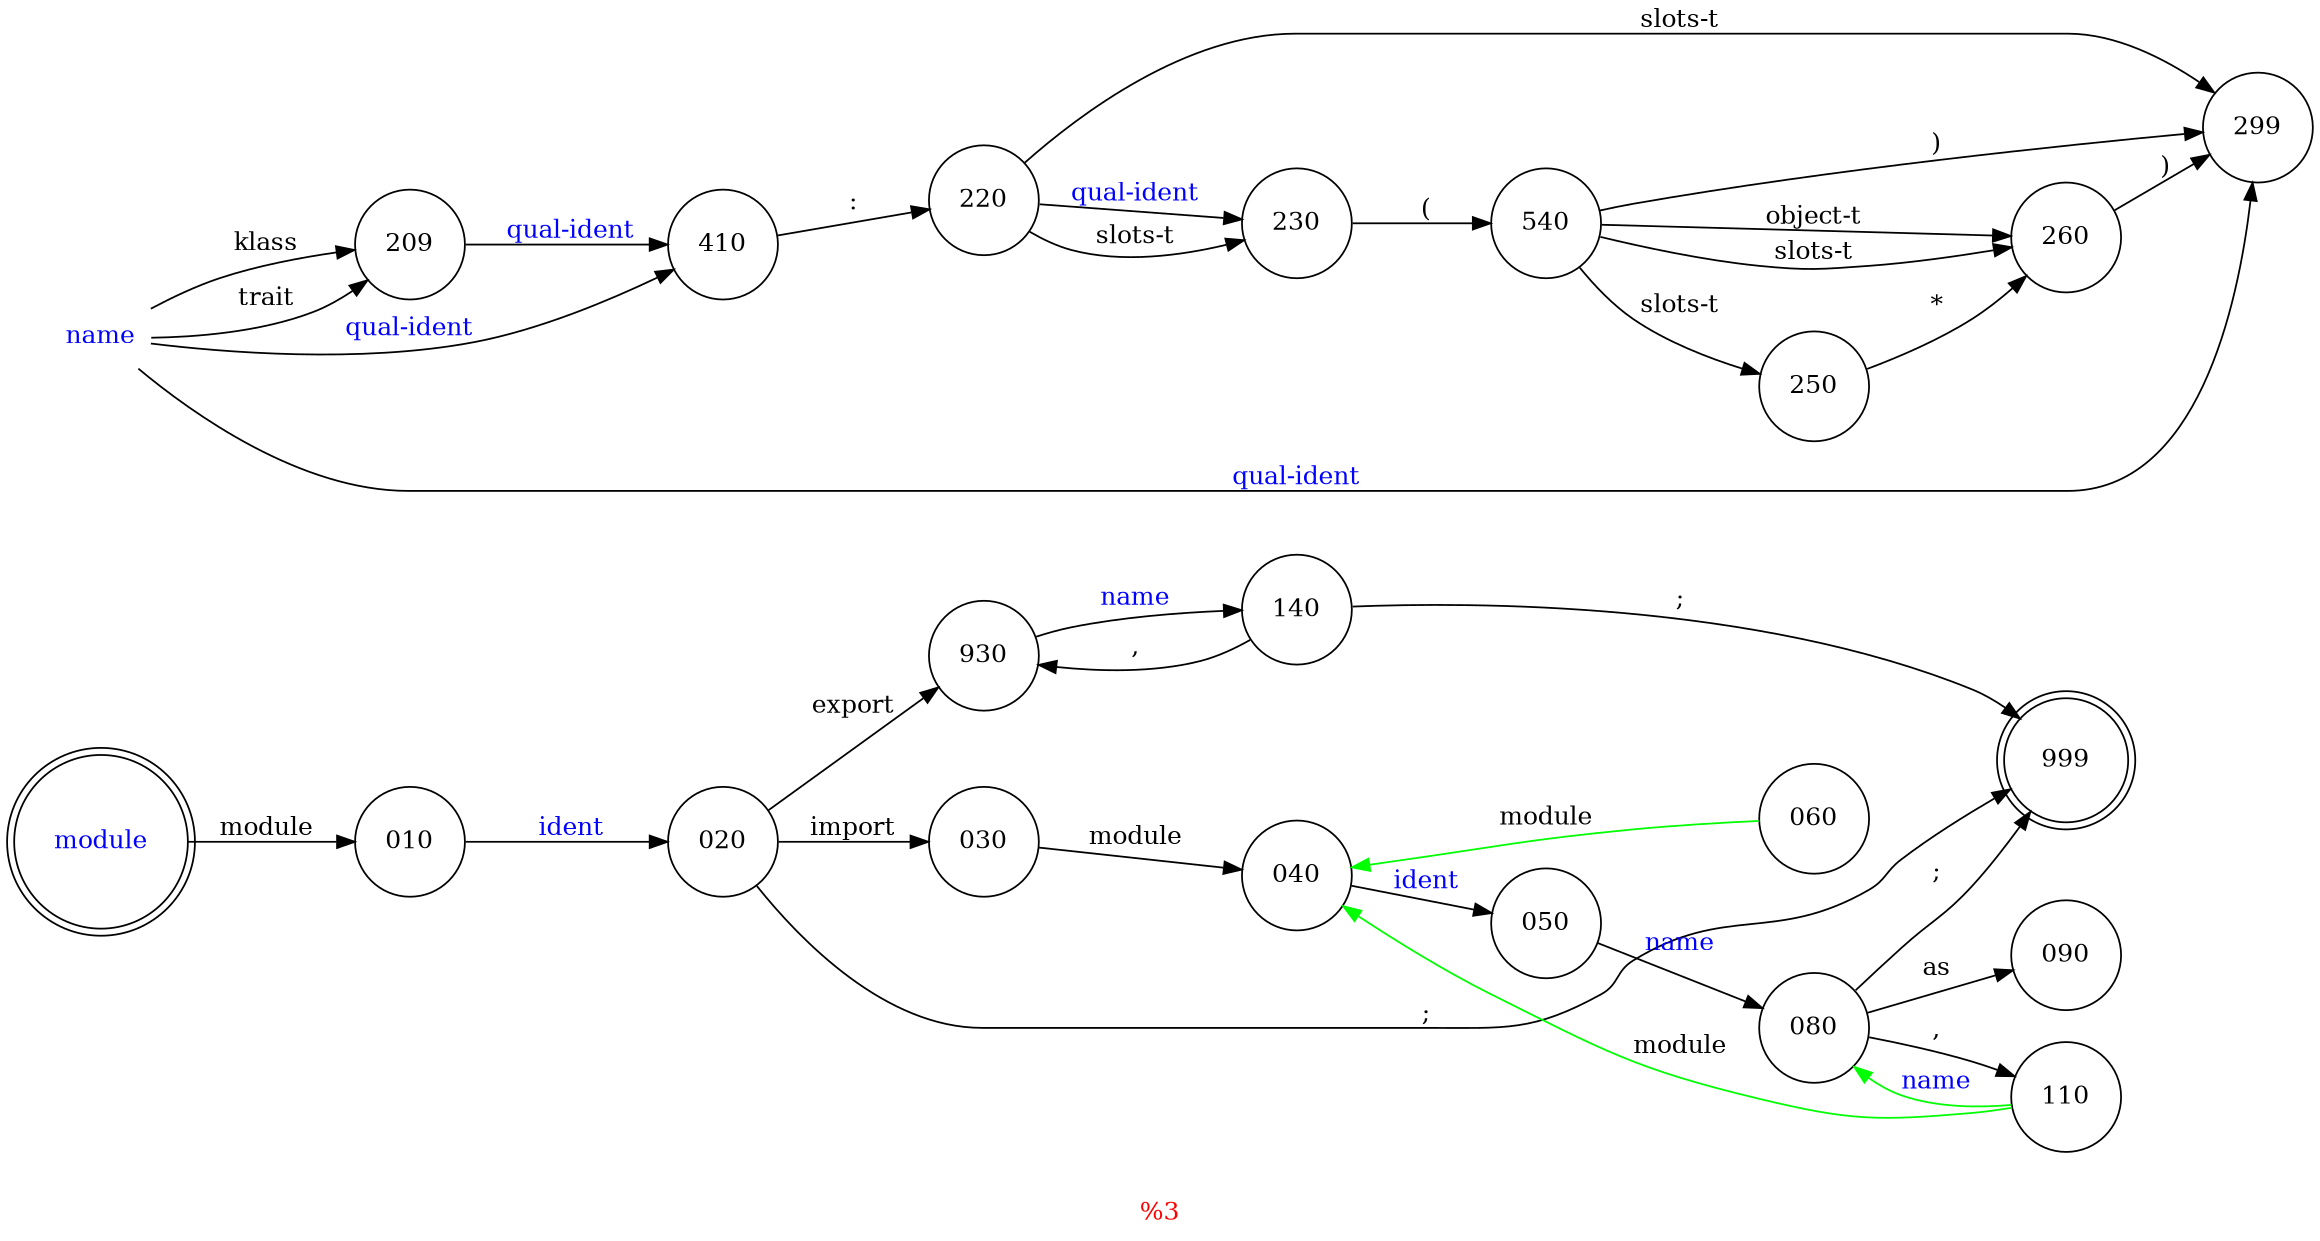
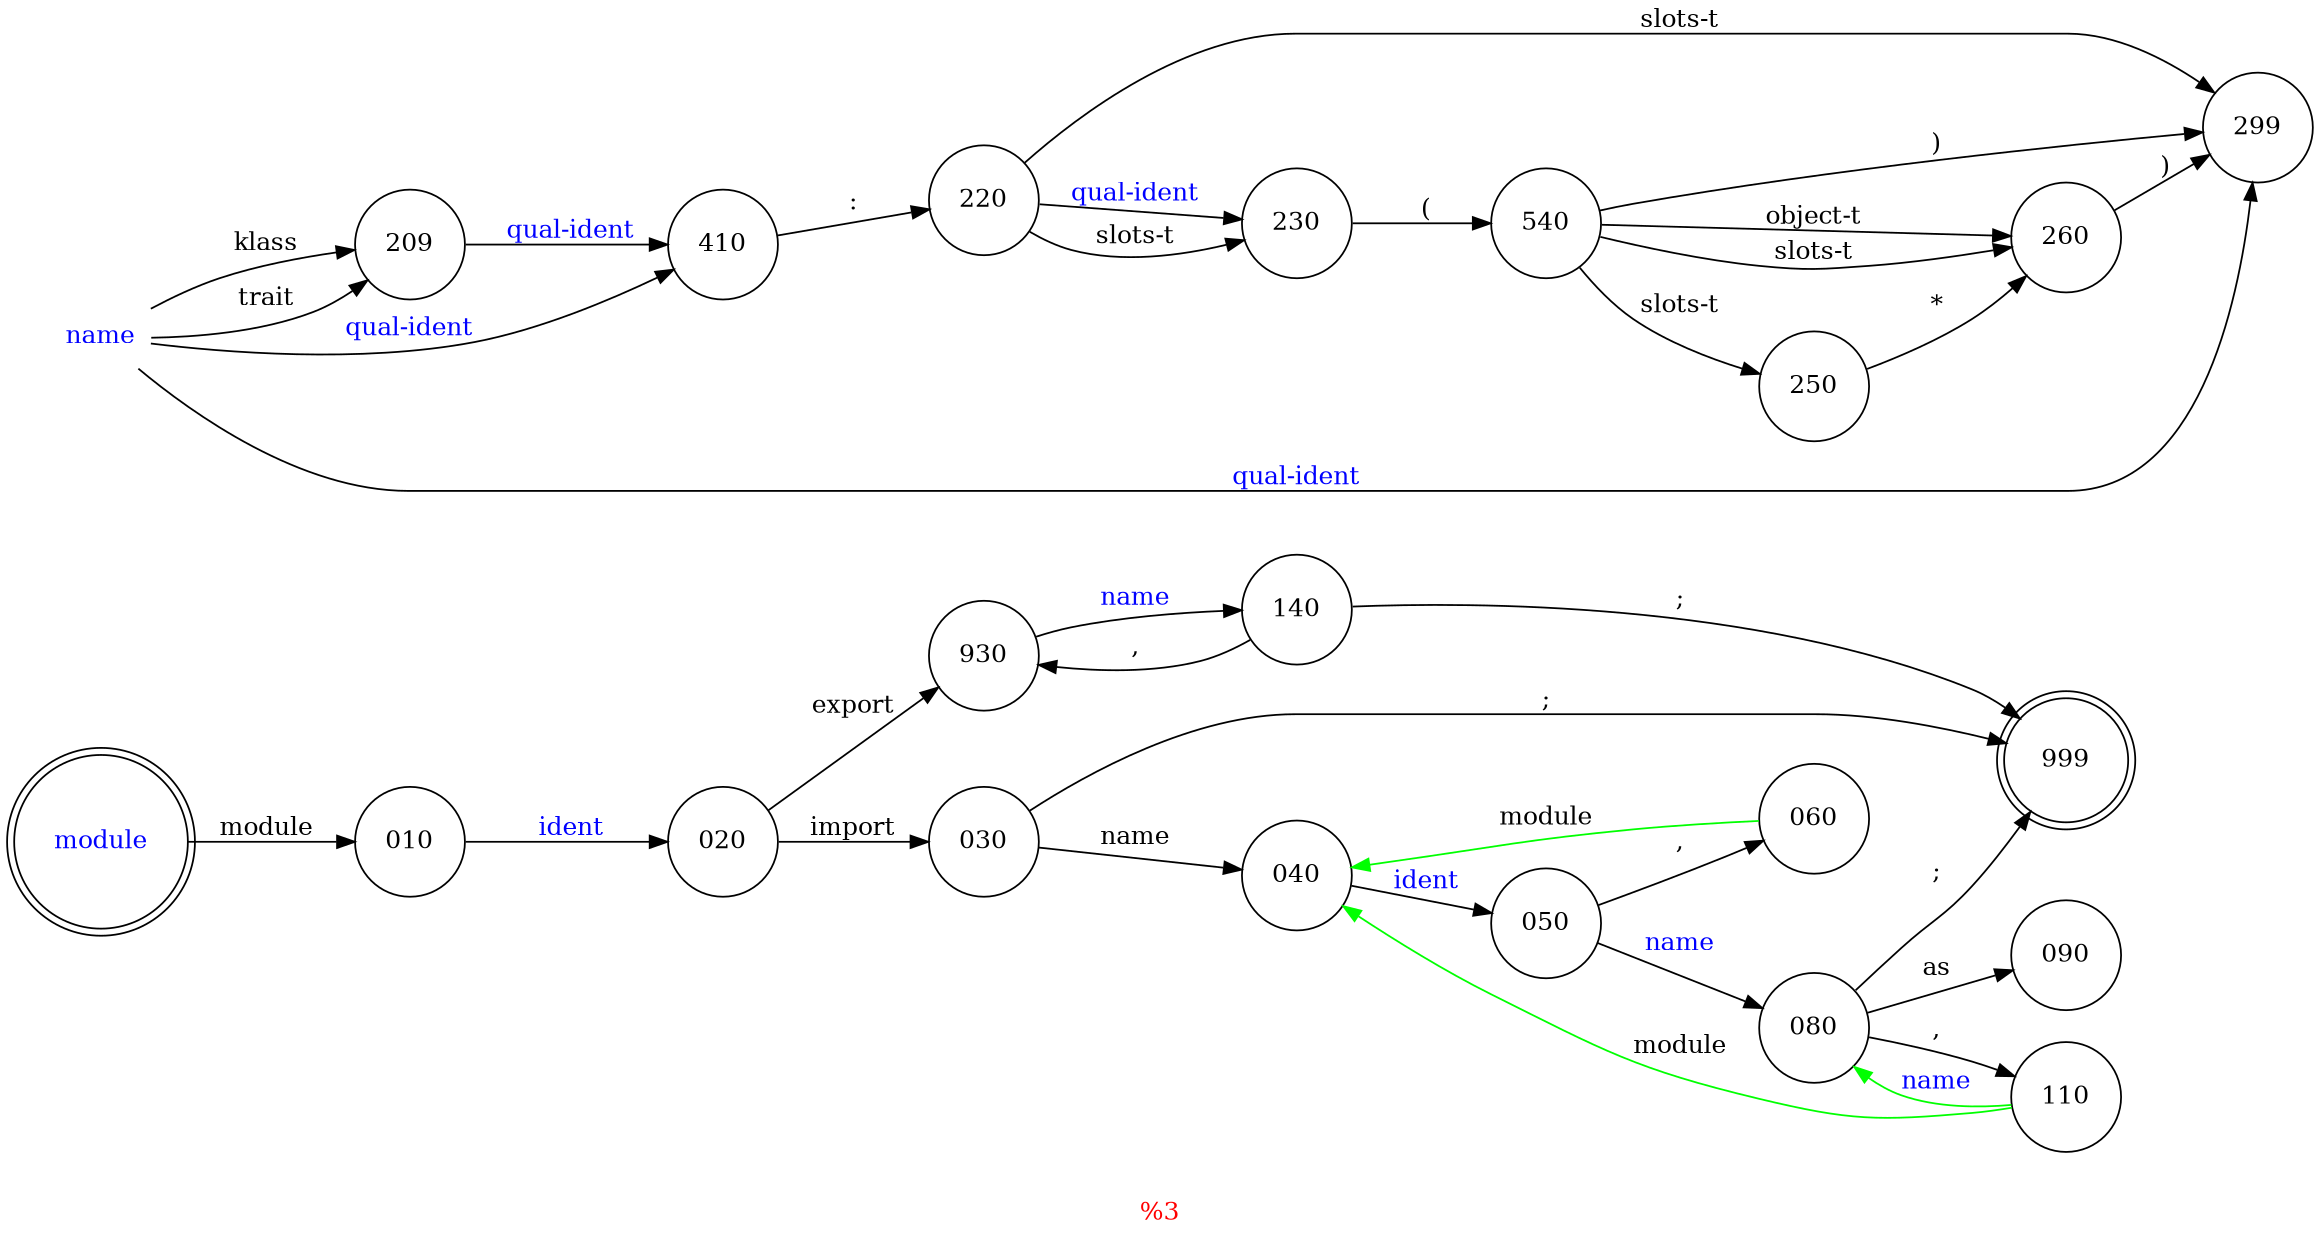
(1136, 837) -> (1136, 837)
none -> (1673, 877)
(1383, 1028) -> (1500, 714)
